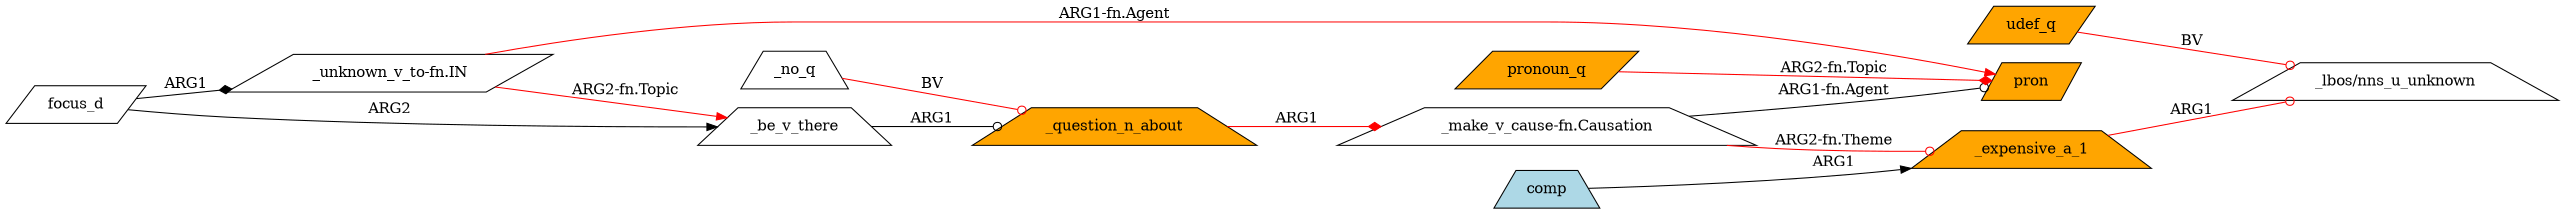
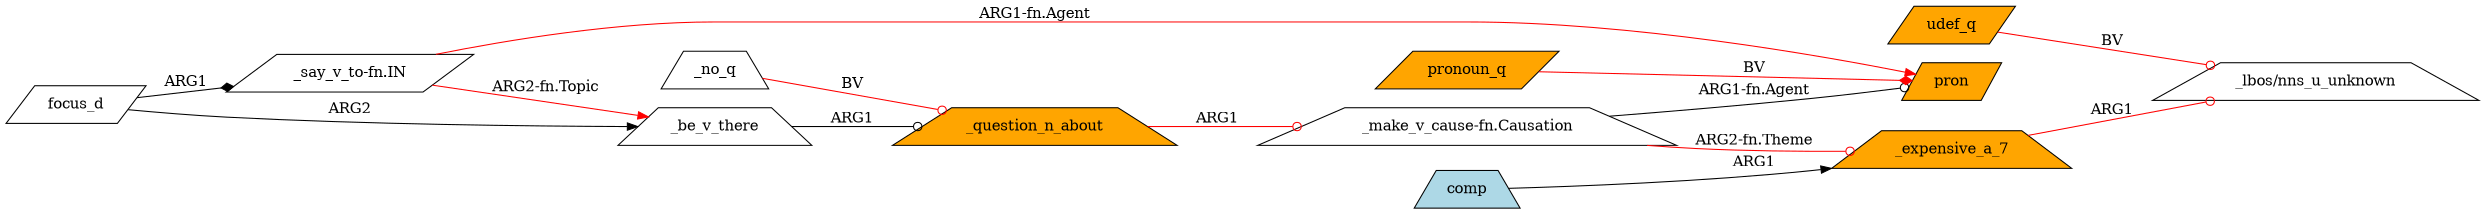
(1834, 69) -> (1754, 69)
(390, 73) -> (350, 73)
(1298, 127) -> (1220, 127)
(2031, 150) -> (1952, 150)
